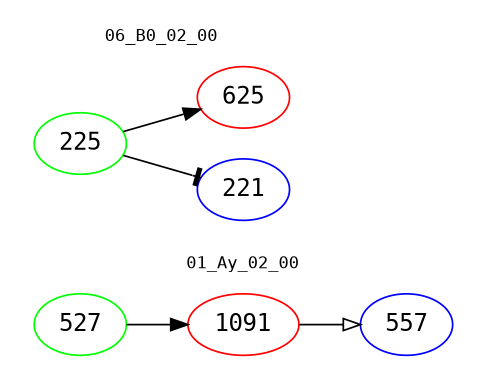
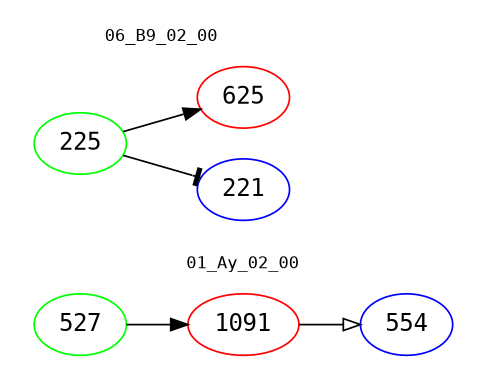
(162, 37) -> (162, 37)
(407, 325) -> (407, 325)
